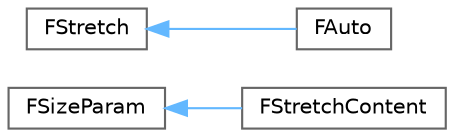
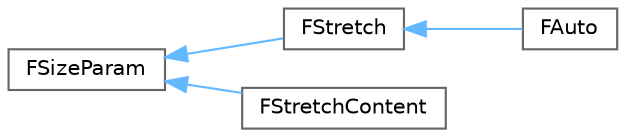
none -> (235, 46)
